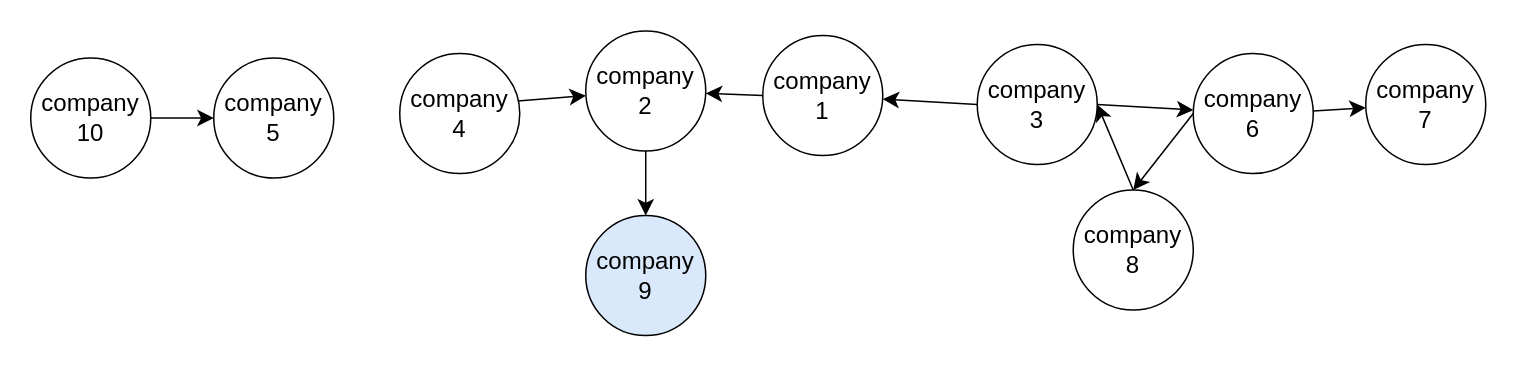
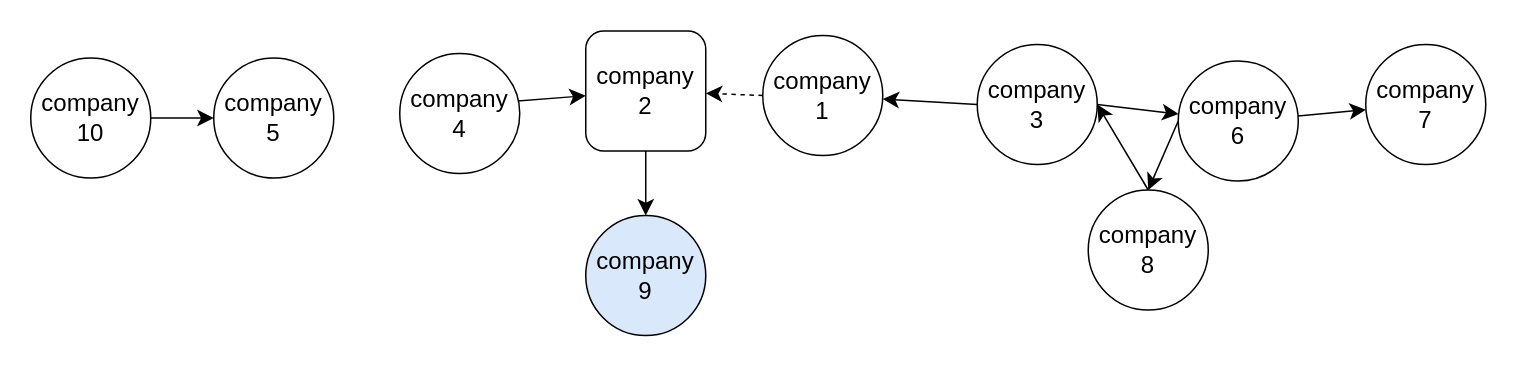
(646, 91) -> (646, 91)
(738, 94) -> (738, 94)
(1253, 113) -> (1238, 121)
(1133, 250) -> (1148, 250)
